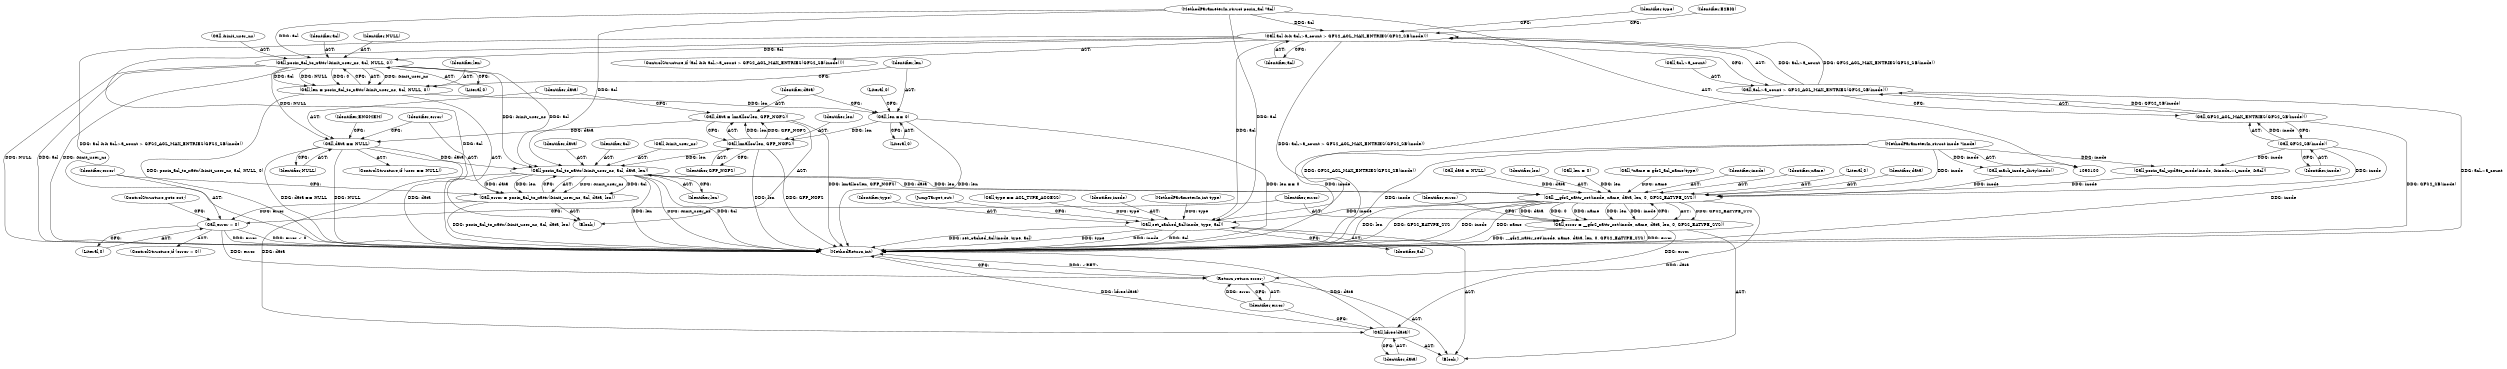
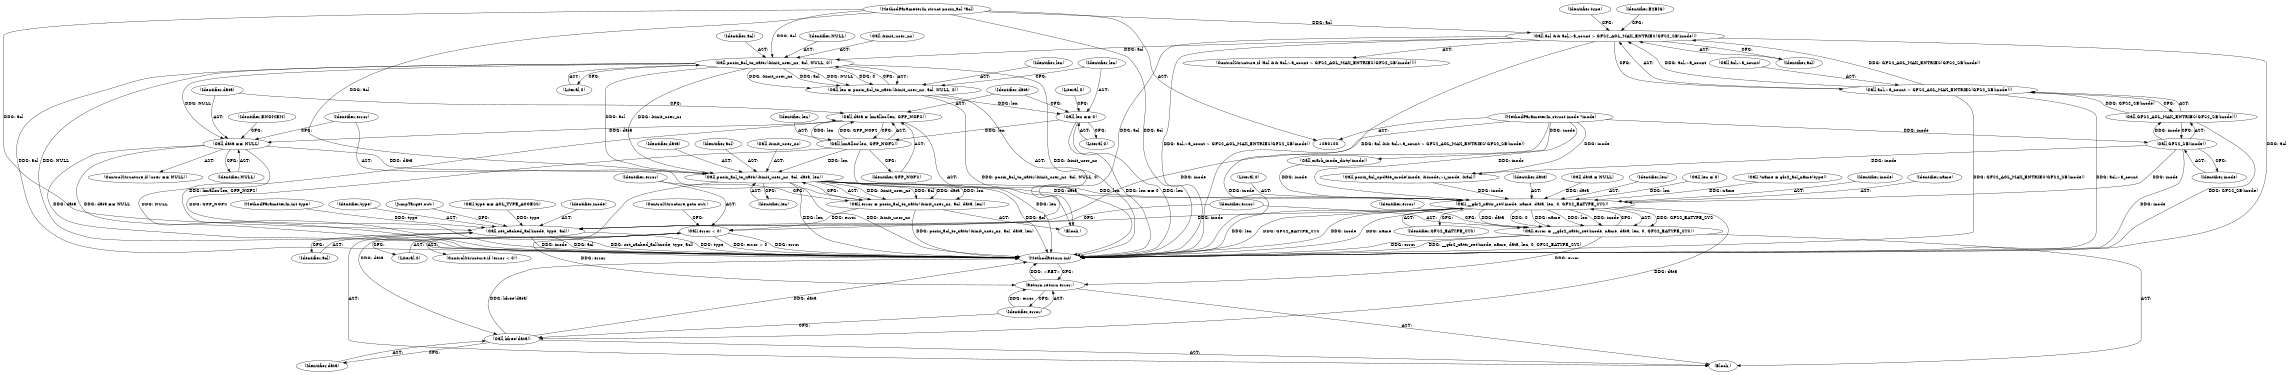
none -> (1145, 117)
none -> (1875, 131)
(717, 155) -> (914, 148)
none -> (1441, 231)
